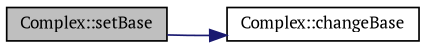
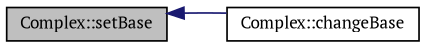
(189, 35) -> (205, 13)
